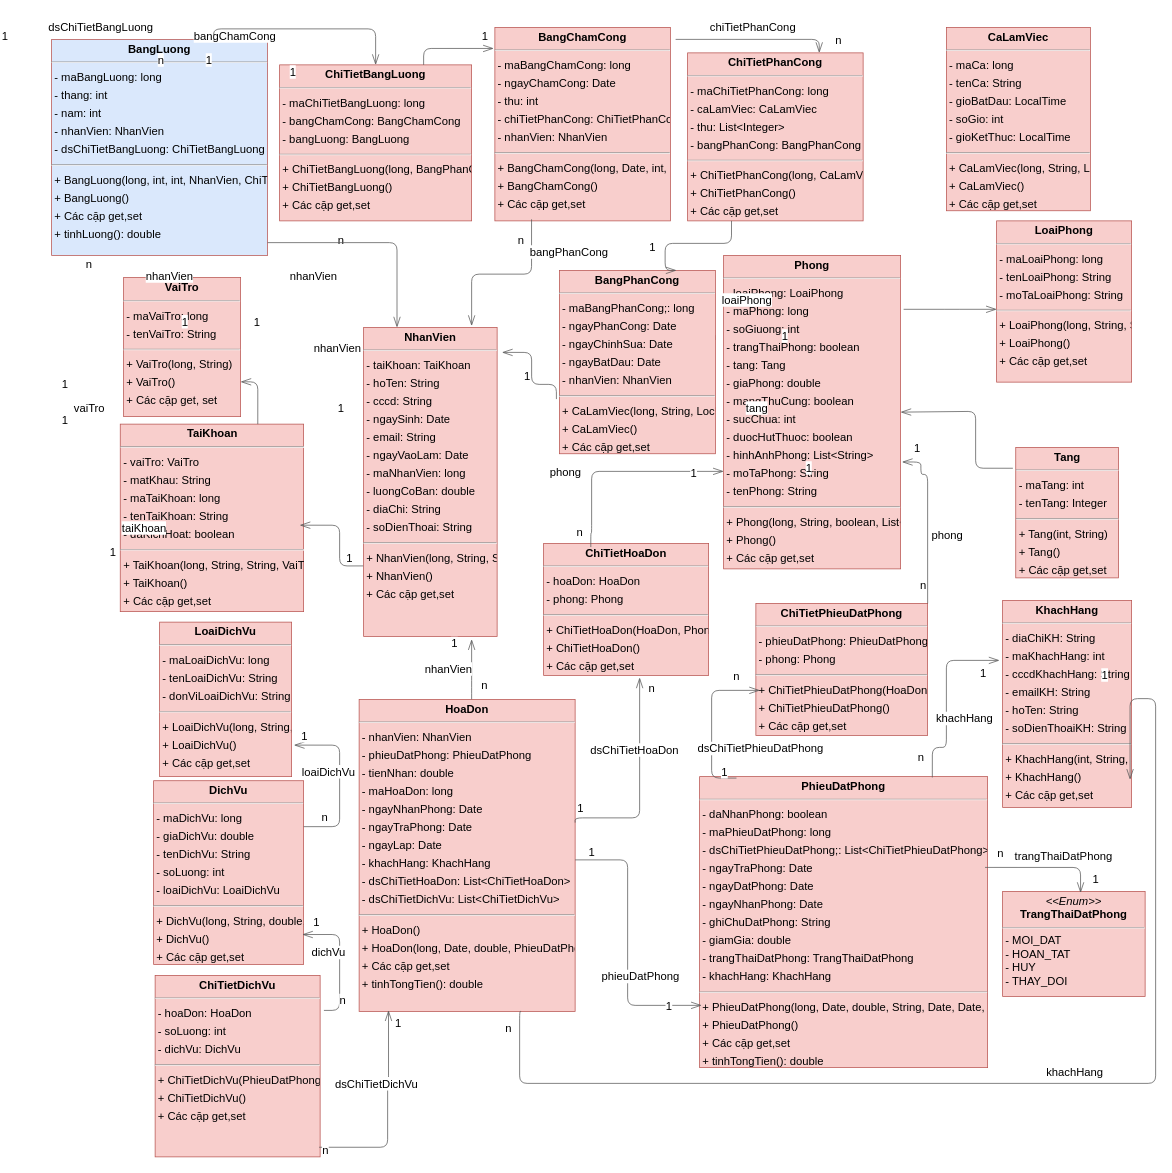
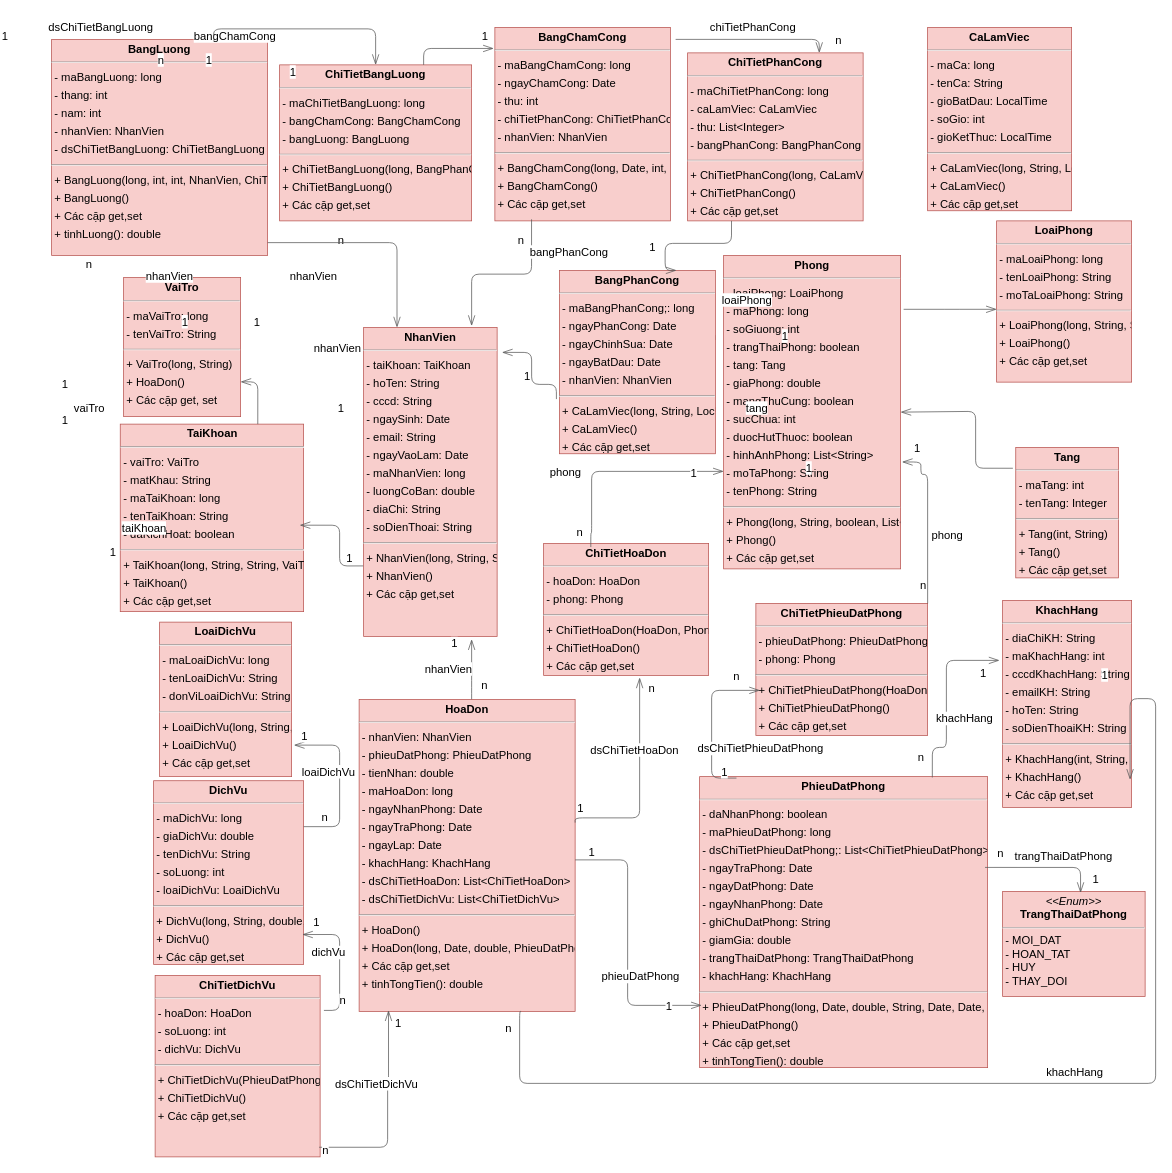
(1018, 119) -> (999, 119)
(159, 147) -> (159, 147)
(184, 318) -> (184, 318)
